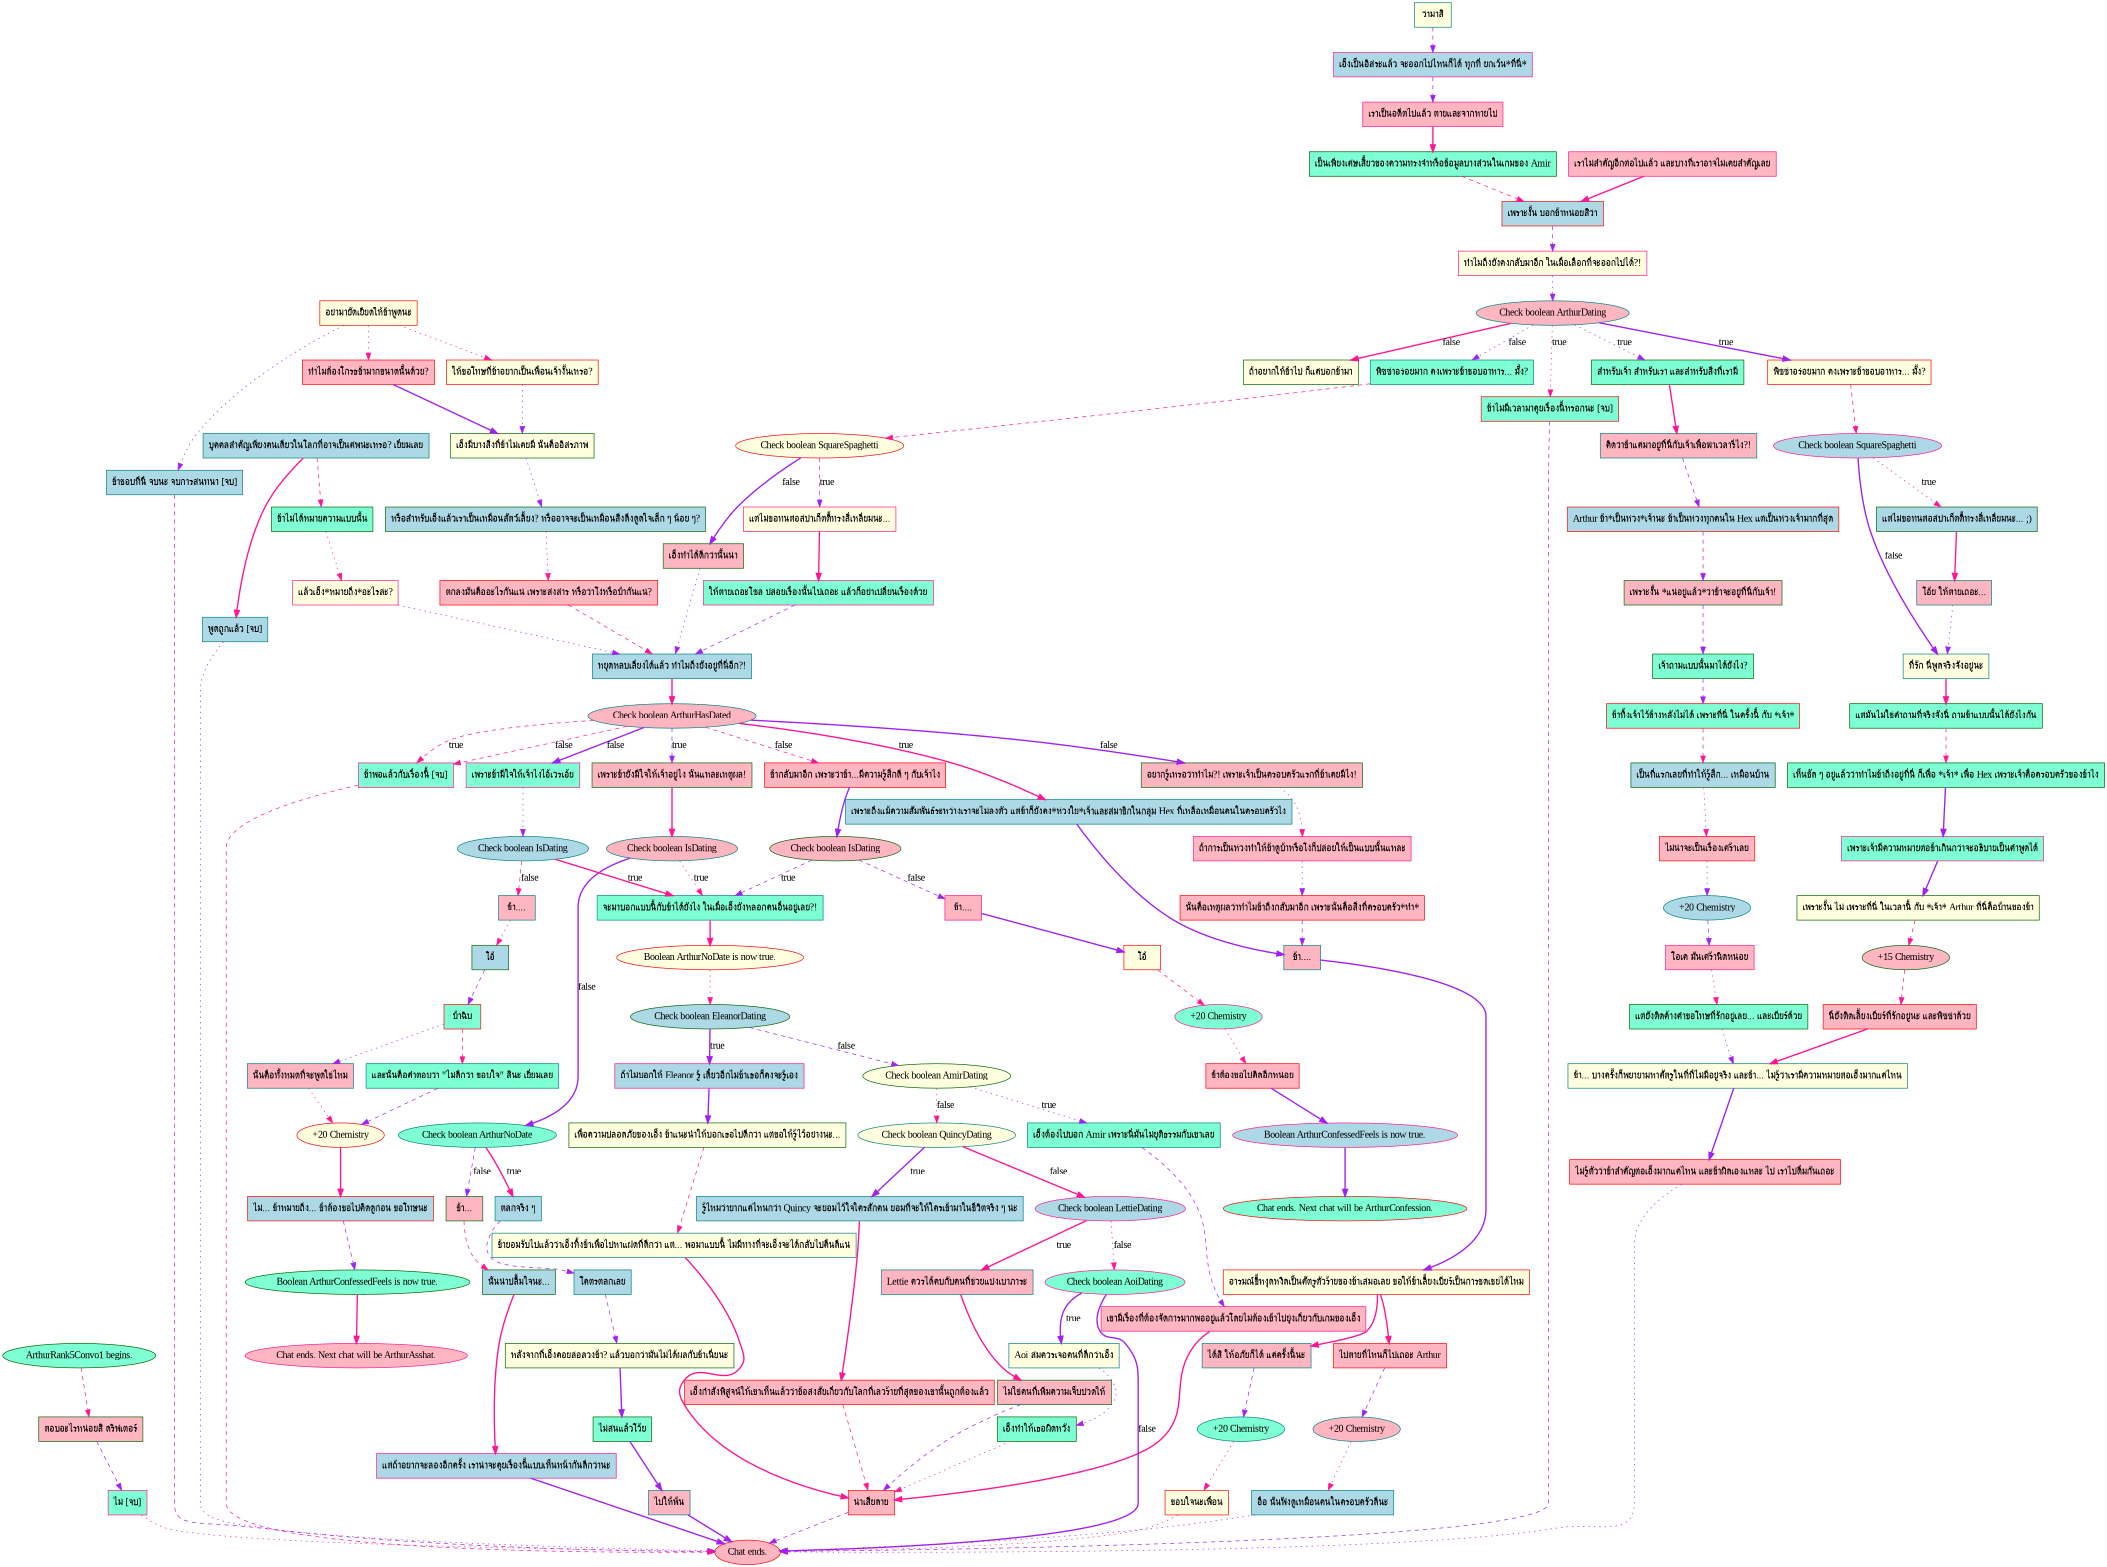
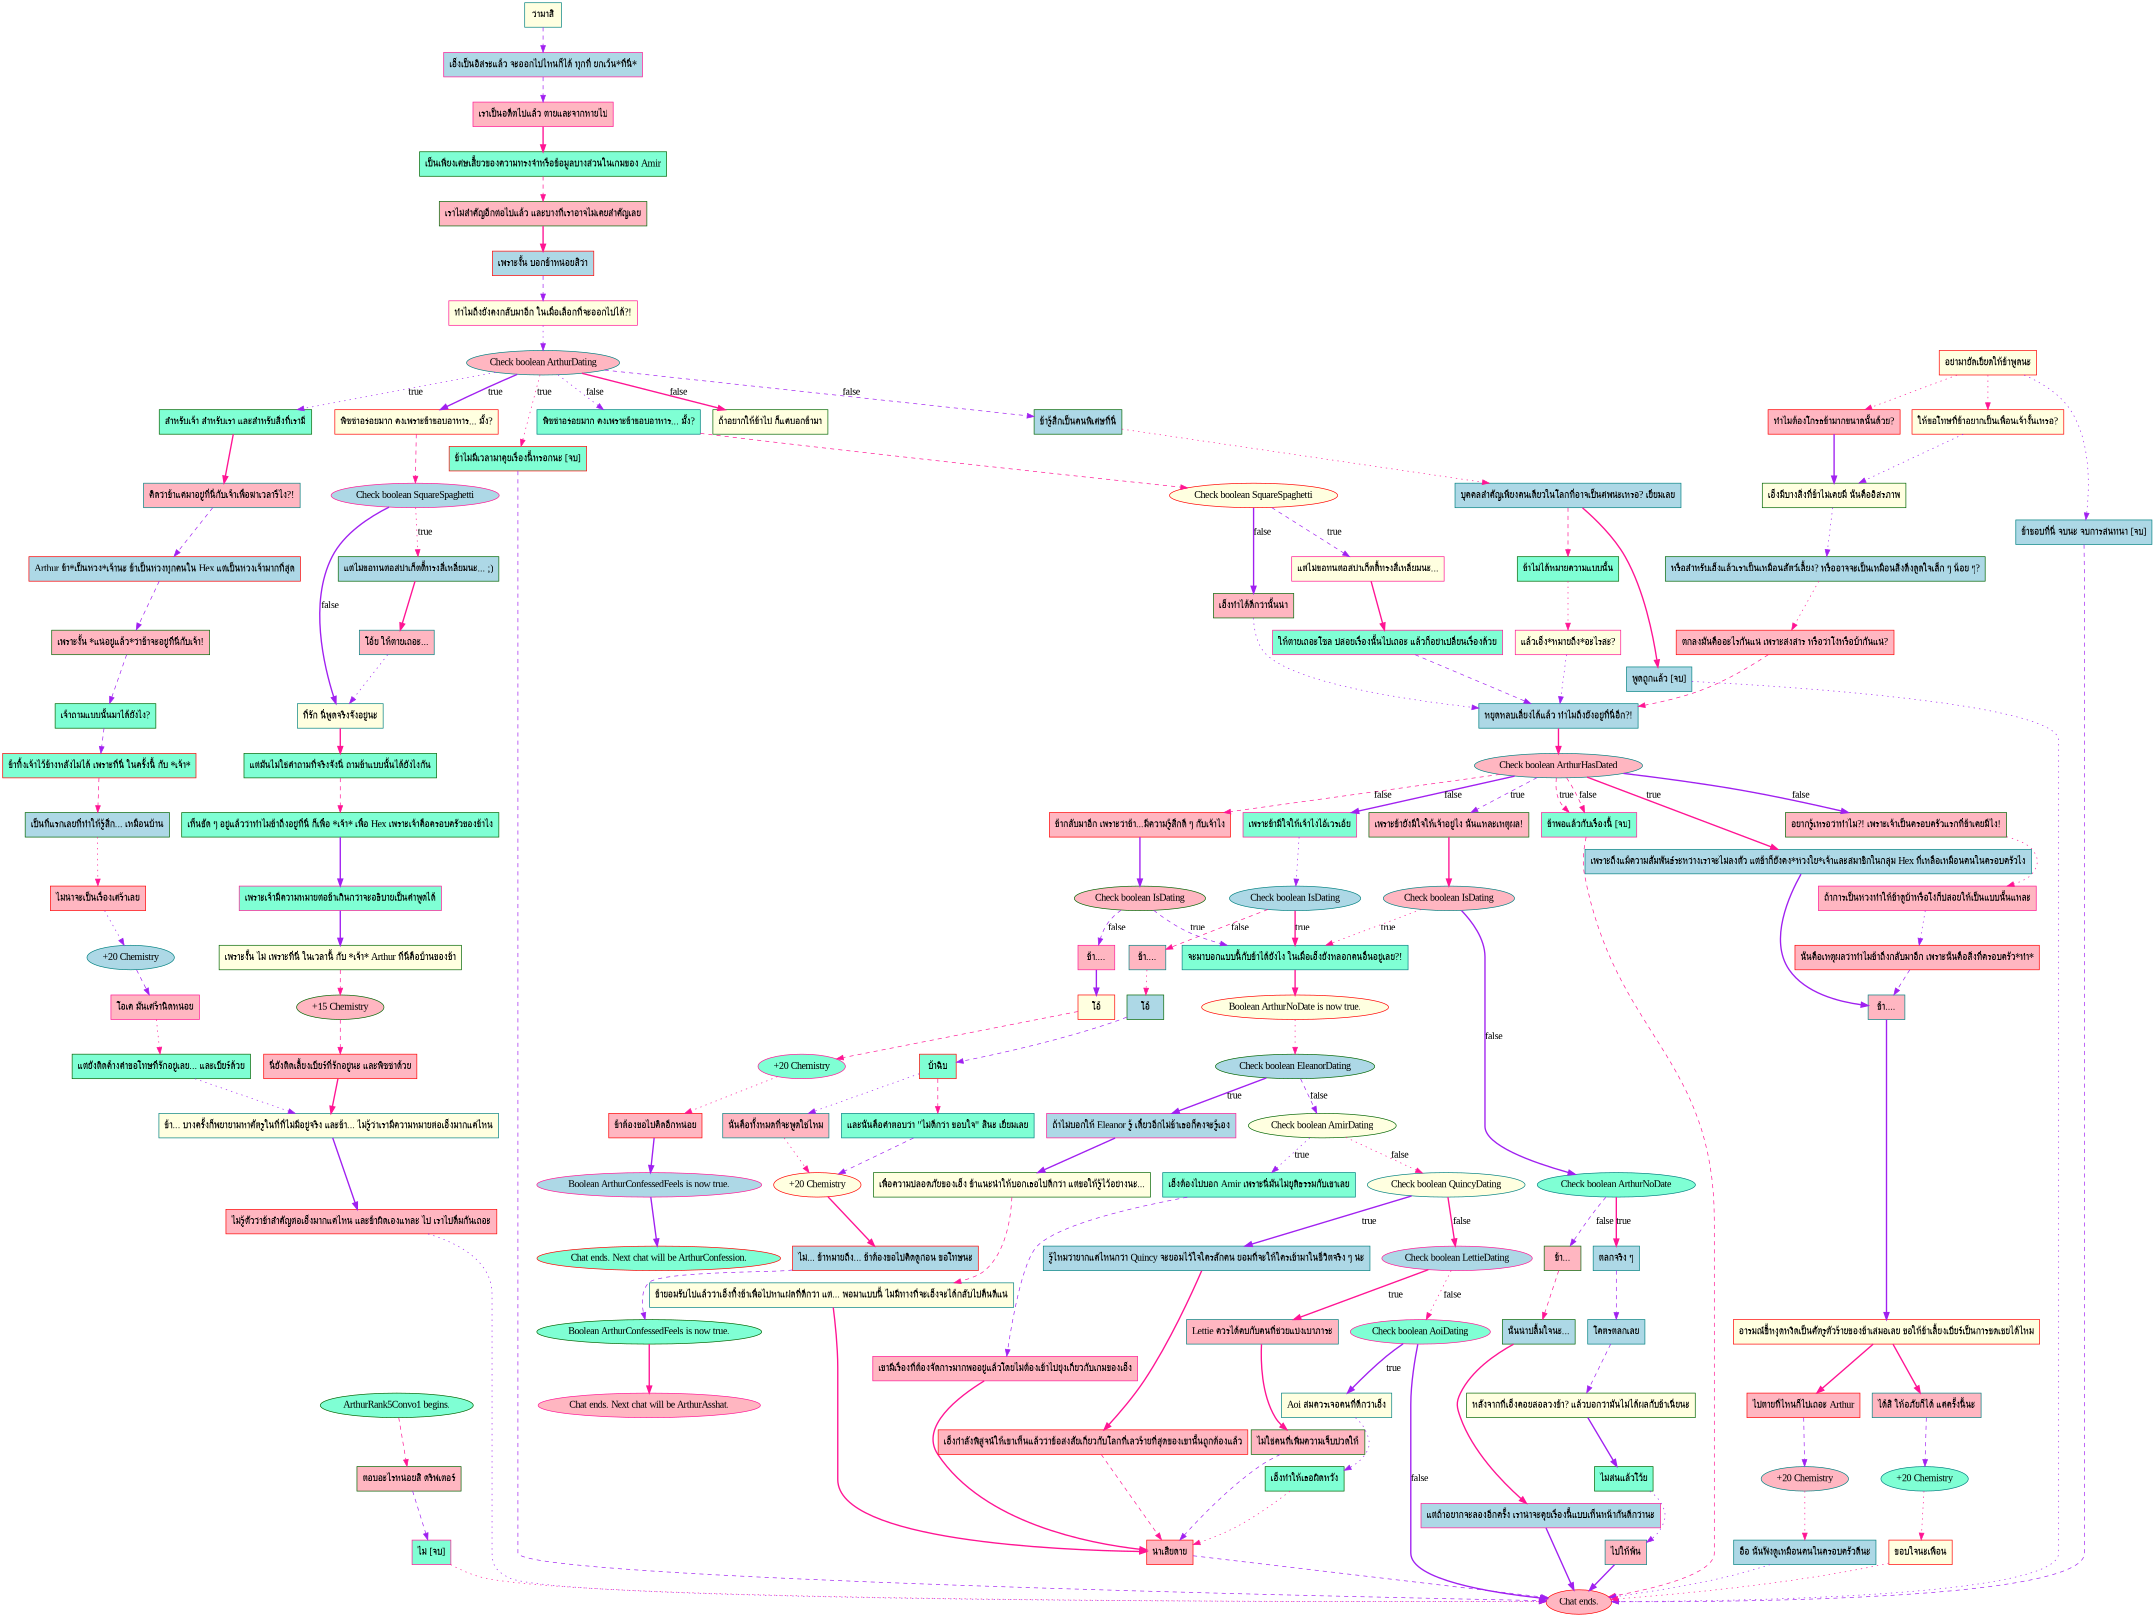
(1672, 164) -> (543, 214)
(1489, 188) -> (543, 185)
none -> (1078, 422)
(644, 1463) -> (1665, 1514)
